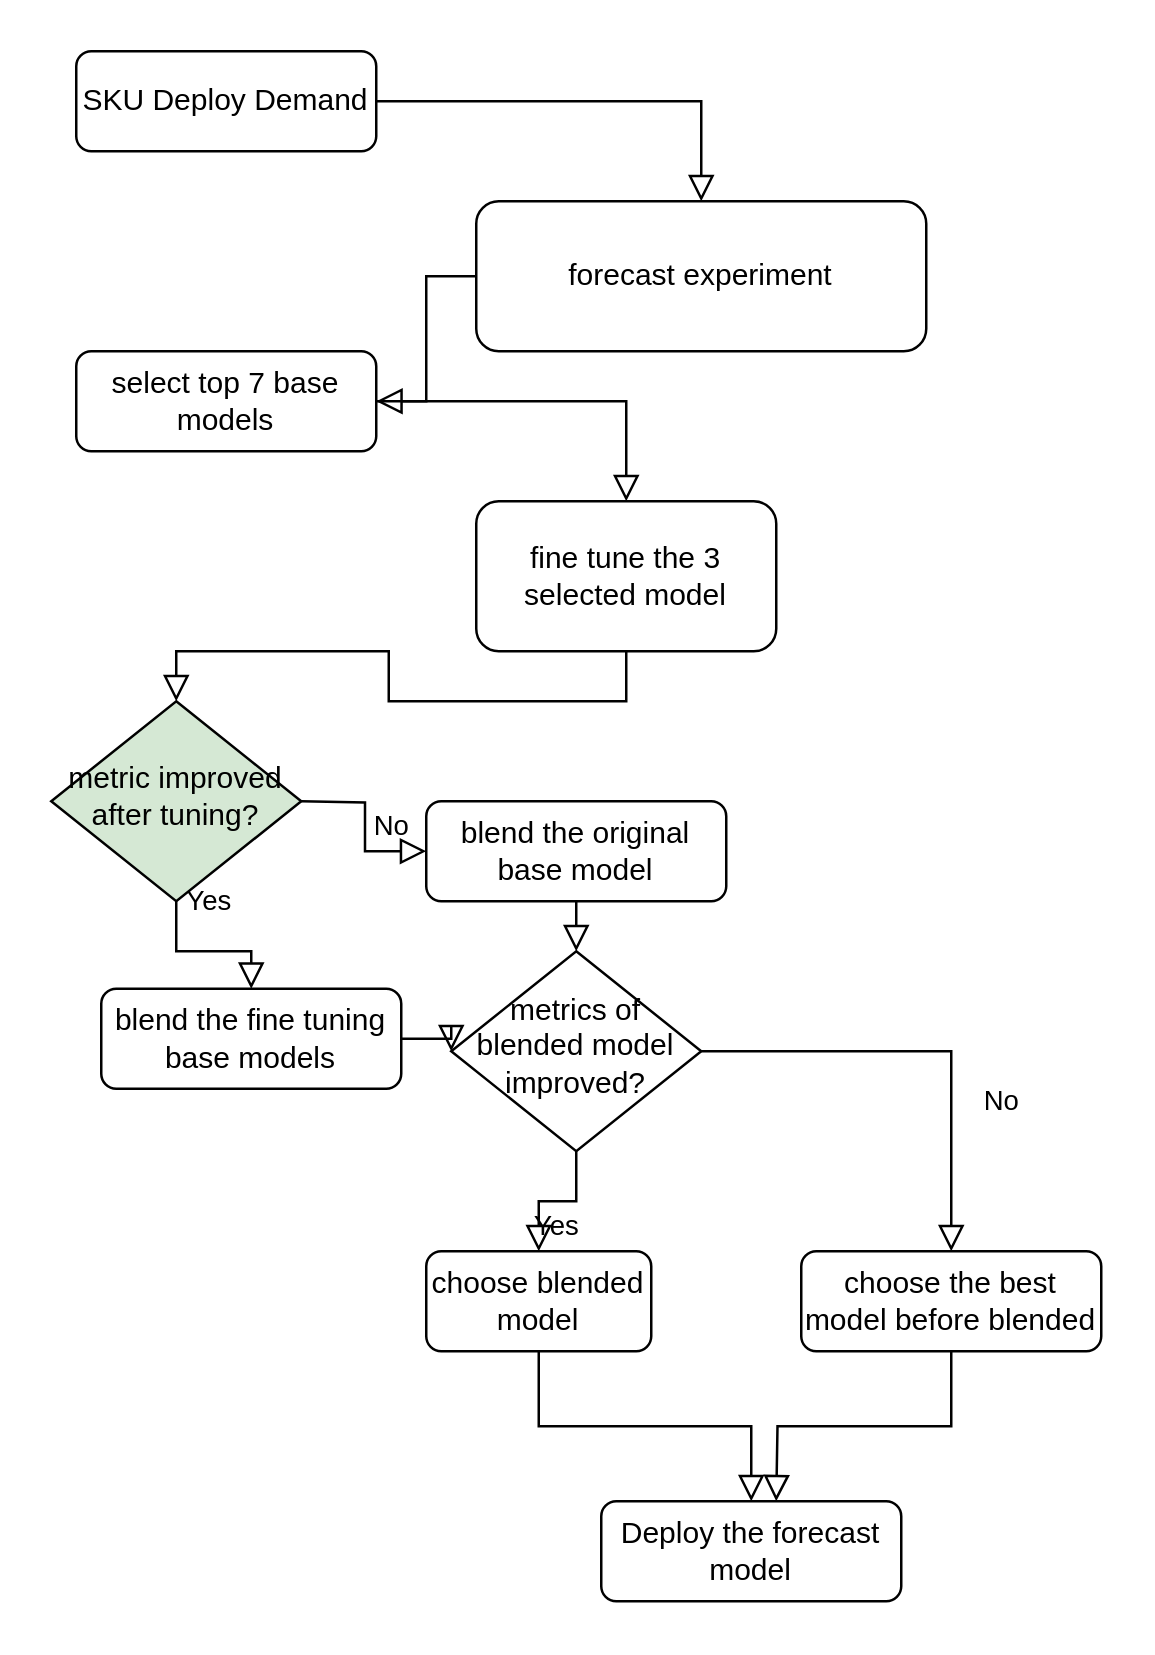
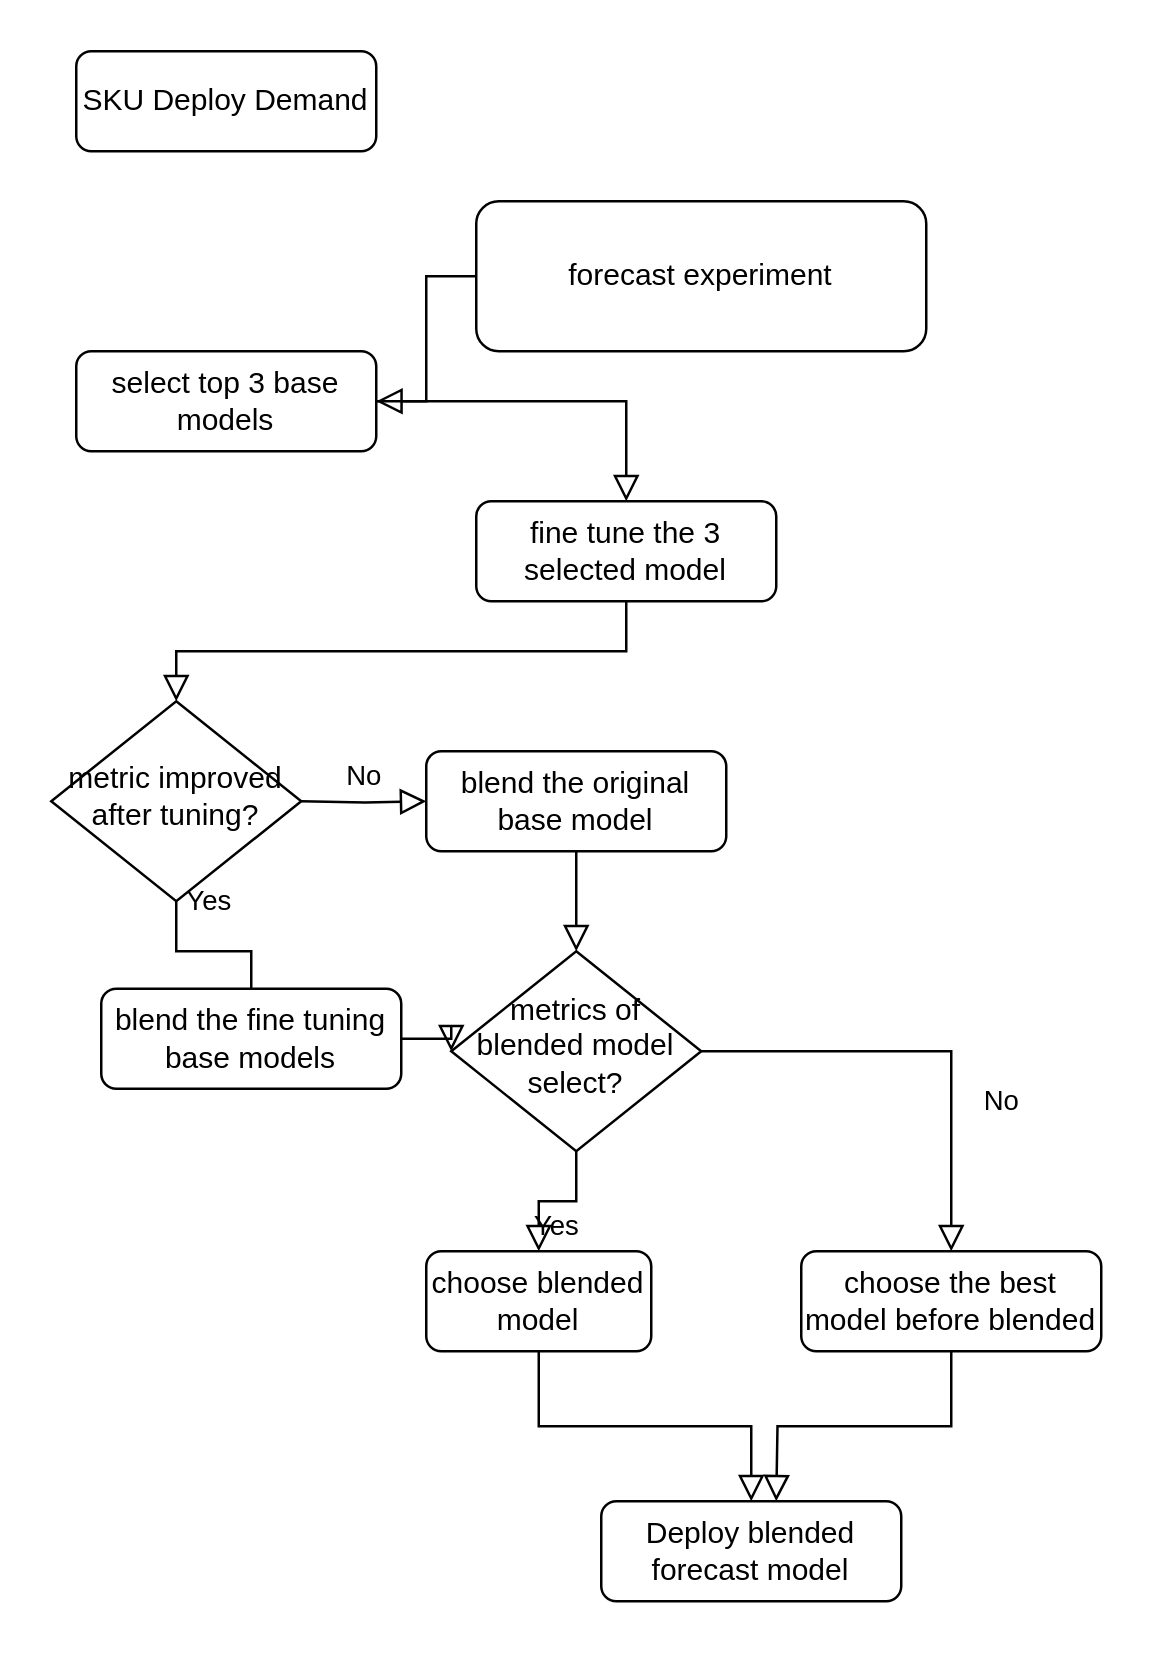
(575, 101) -> none
(226, 401) -> (226, 401)
(626, 576) -> (626, 551)
(176, 801) -> (176, 801)
(576, 851) -> (576, 801)
(251, 961) -> (251, 973)
(576, 1046) -> (576, 1046)
(751, 1551) -> (751, 1551)
